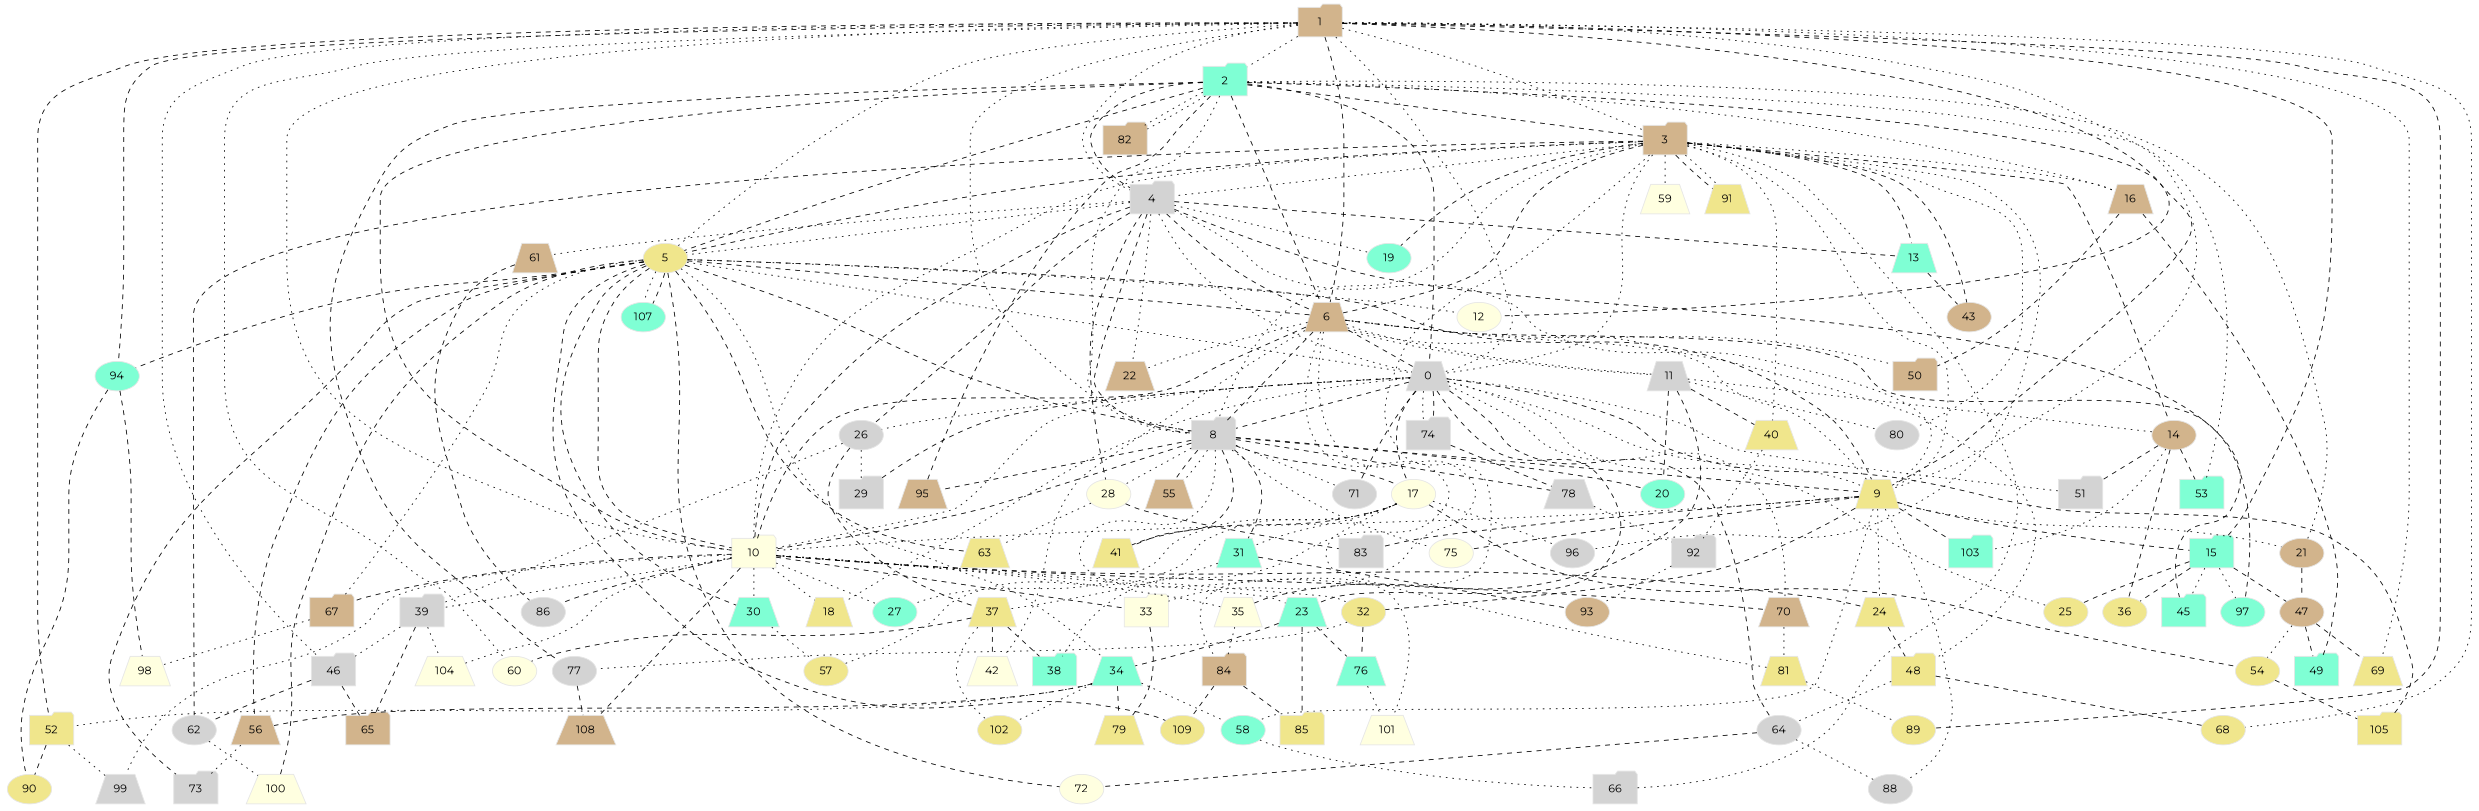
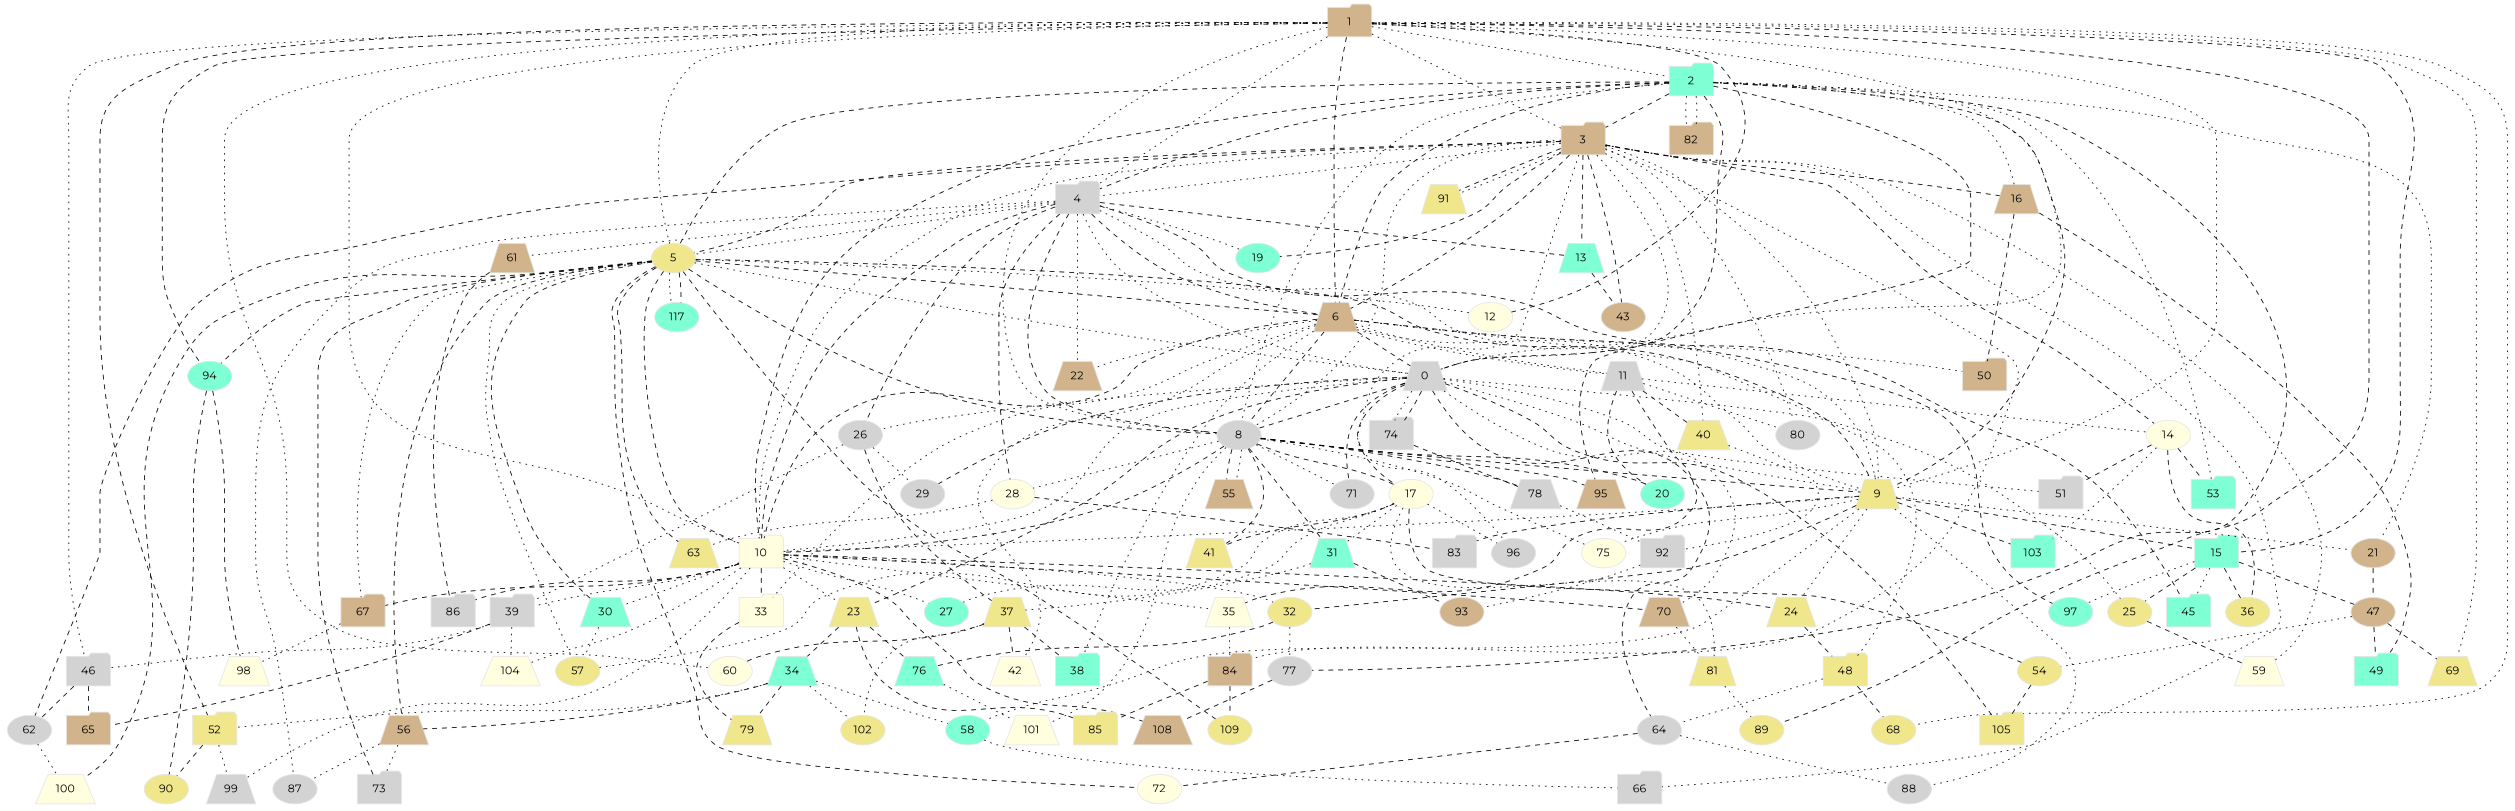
(1902, 159) -> (1802, 171)
(643, 317) -> (677, 317)
(1214, 435) -> (1239, 435)
(2174, 435) -> (2168, 435)
(801, 471) -> (486, 408)
(861, 494) -> (923, 494)
(1666, 522) -> (1745, 518)
(543, 612) -> (453, 612)
(829, 612) -> none
(1302, 612) -> (854, 612)
none -> (2187, 639)
none -> (295, 789)
